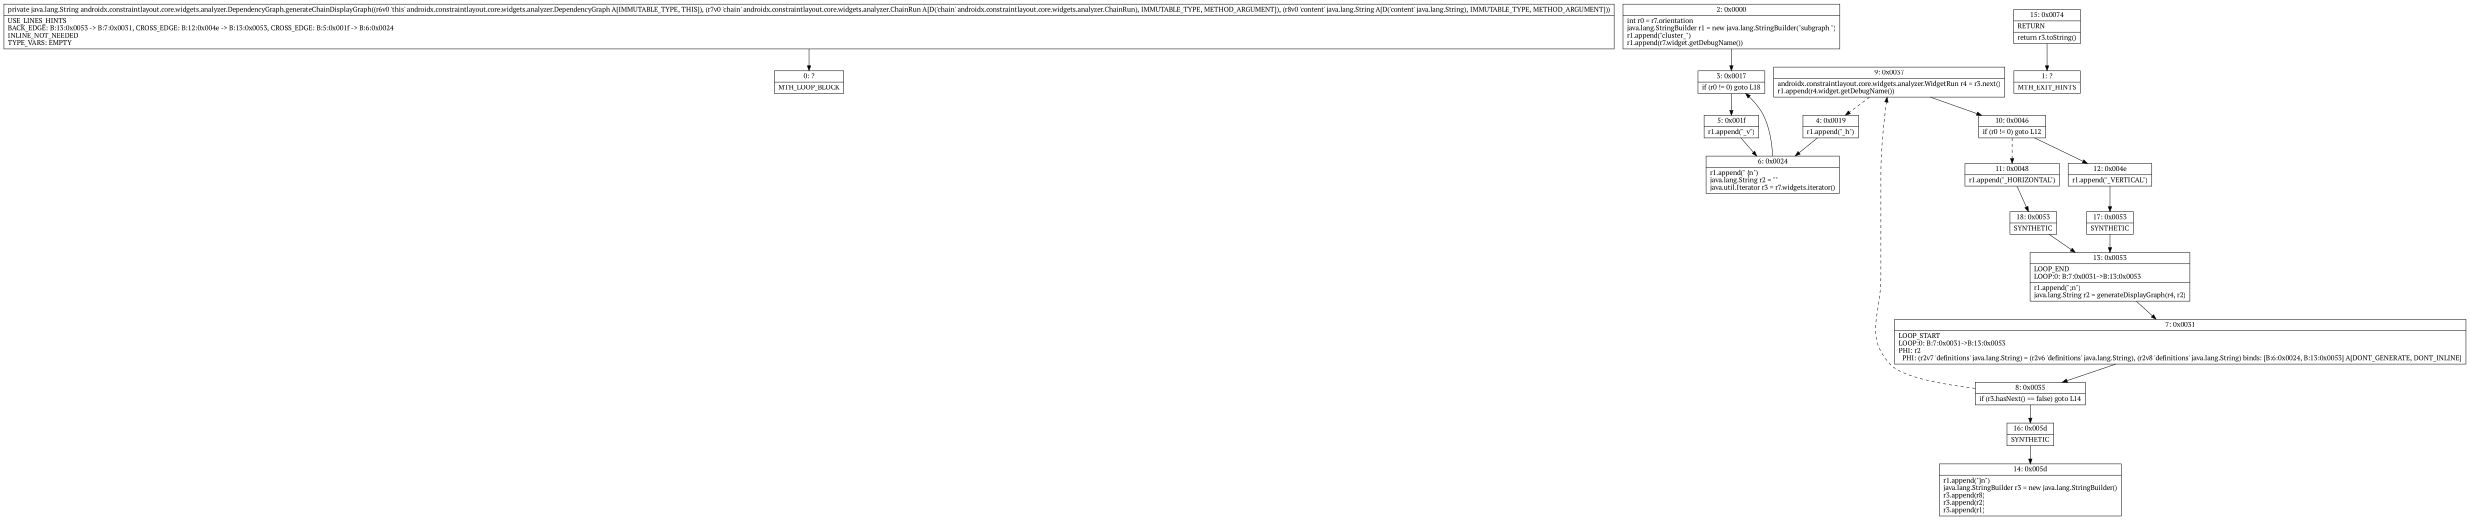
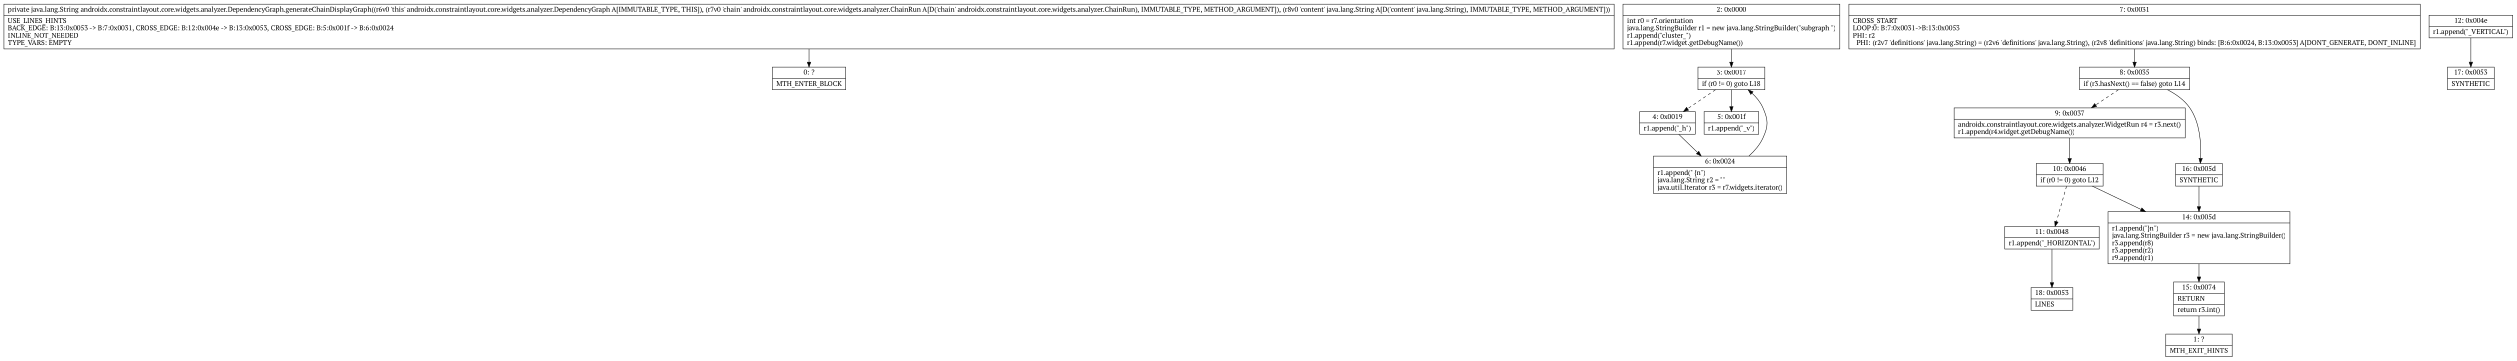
(2047, 38) -> (2199, 310)
(809, 88) -> (809, 84)
(1860, 105) -> (1702, 99)
(1747, 145) -> none
(2059, 150) -> (2117, 198)
(2033, 228) -> (2045, 304)
none -> (2199, 270)
(2110, 277) -> none
(1919, 336) -> (1875, 21)
(1964, 510) -> (2133, 258)
